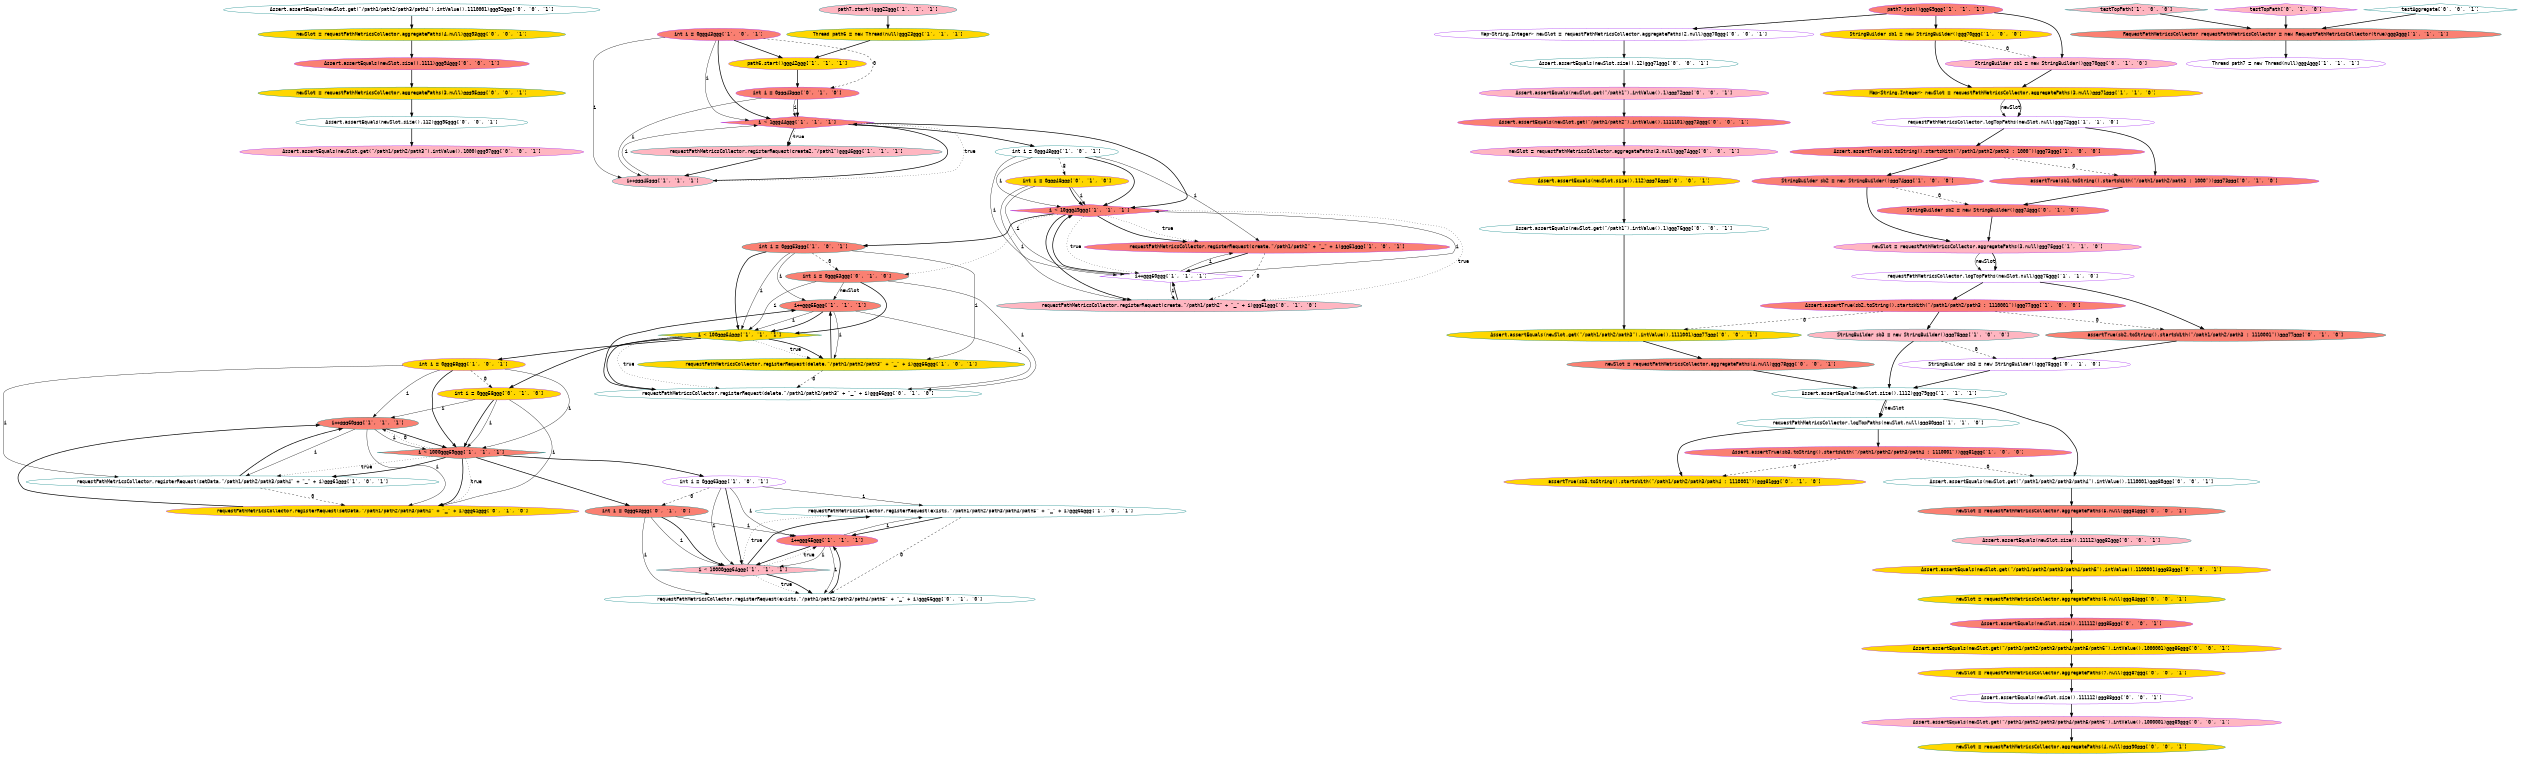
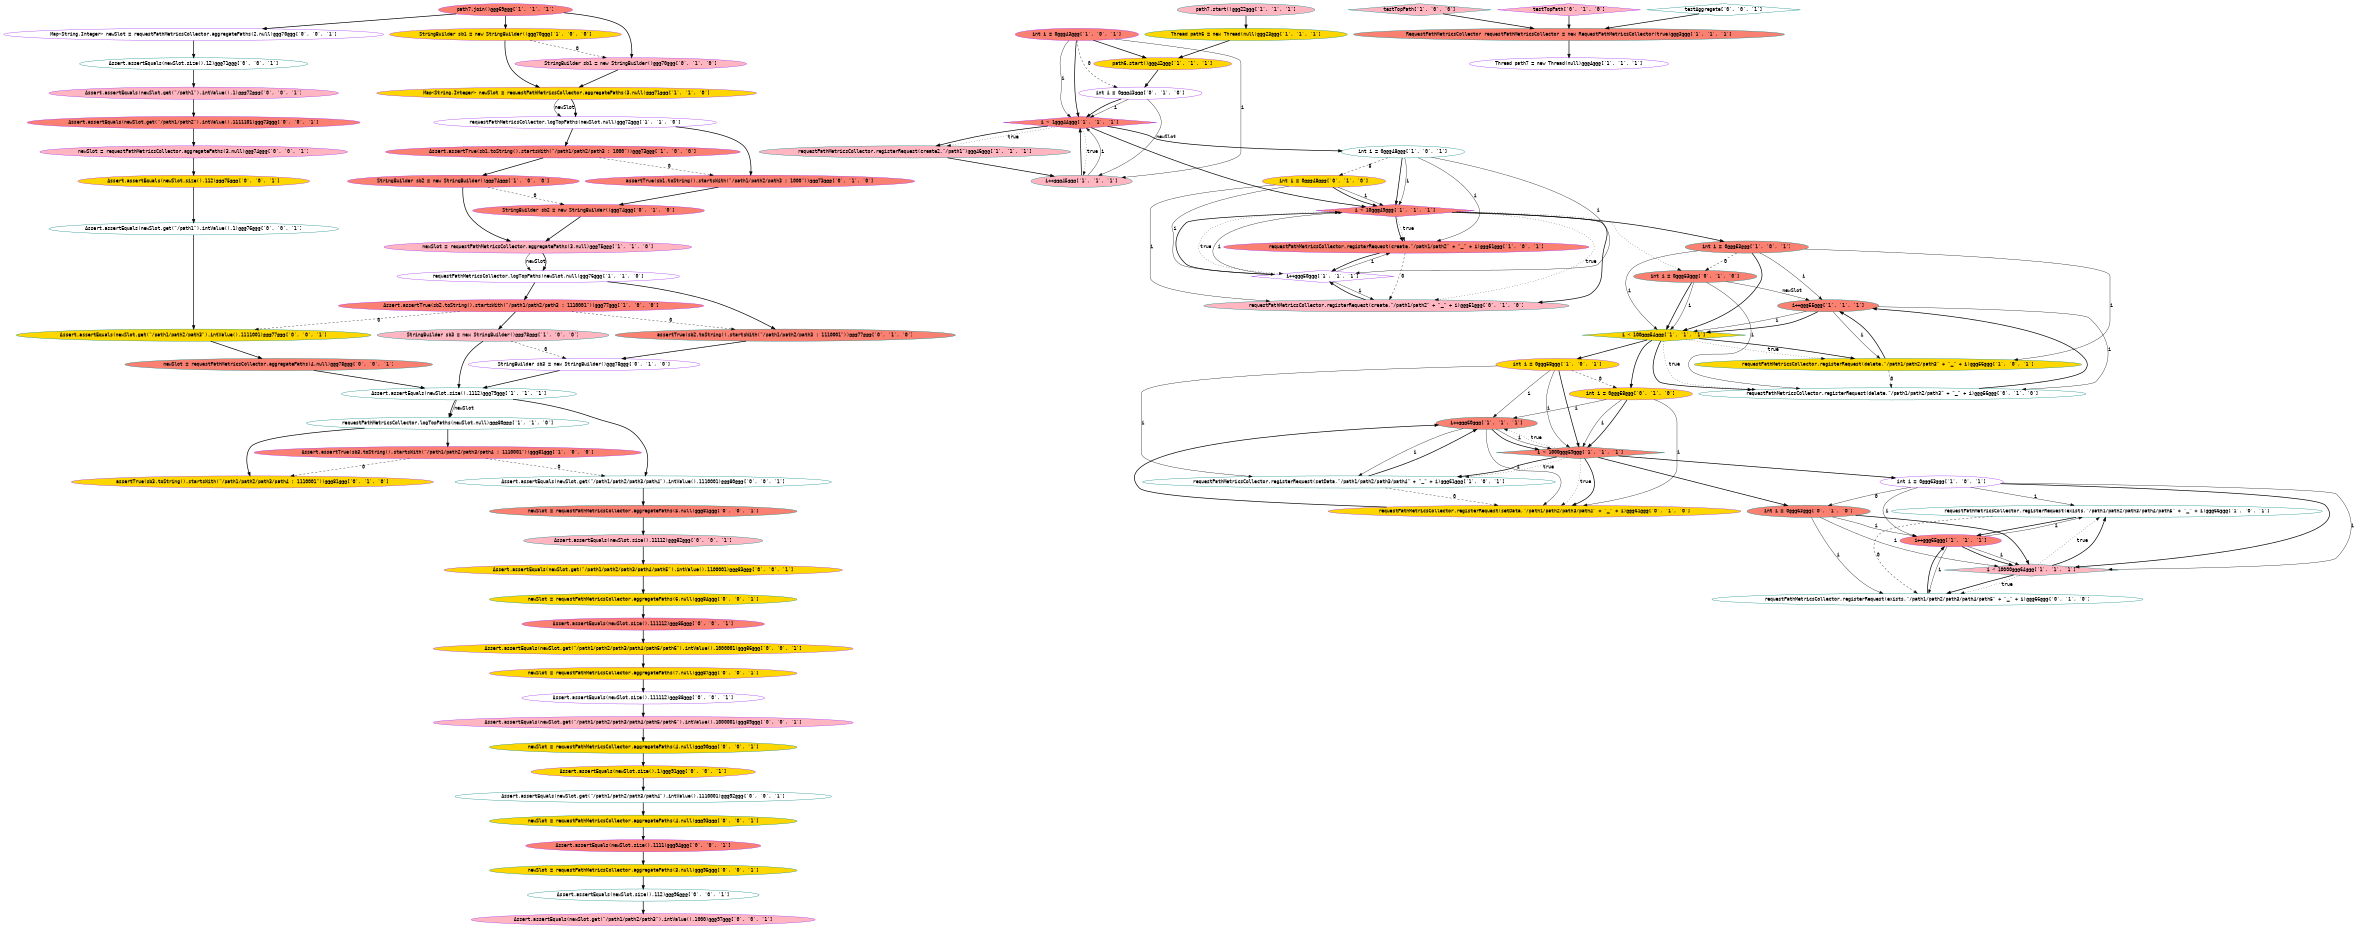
(798, 93) -> (1140, 93)
(633, 137) -> (1166, 137)
(405, 438) -> (1536, 438)
(687, 496) -> (1871, 495)
(789, 558) -> none
none -> (643, 772)
